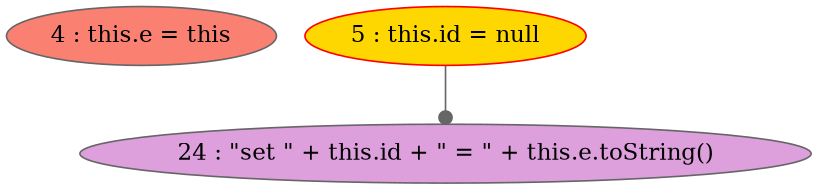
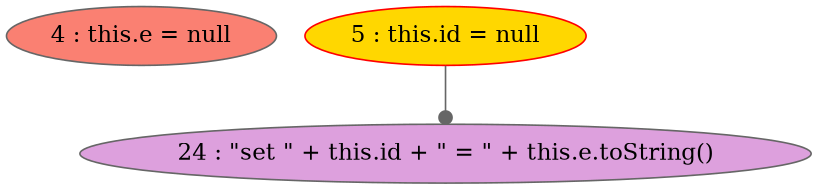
(141, 36) -> (141, 36)
